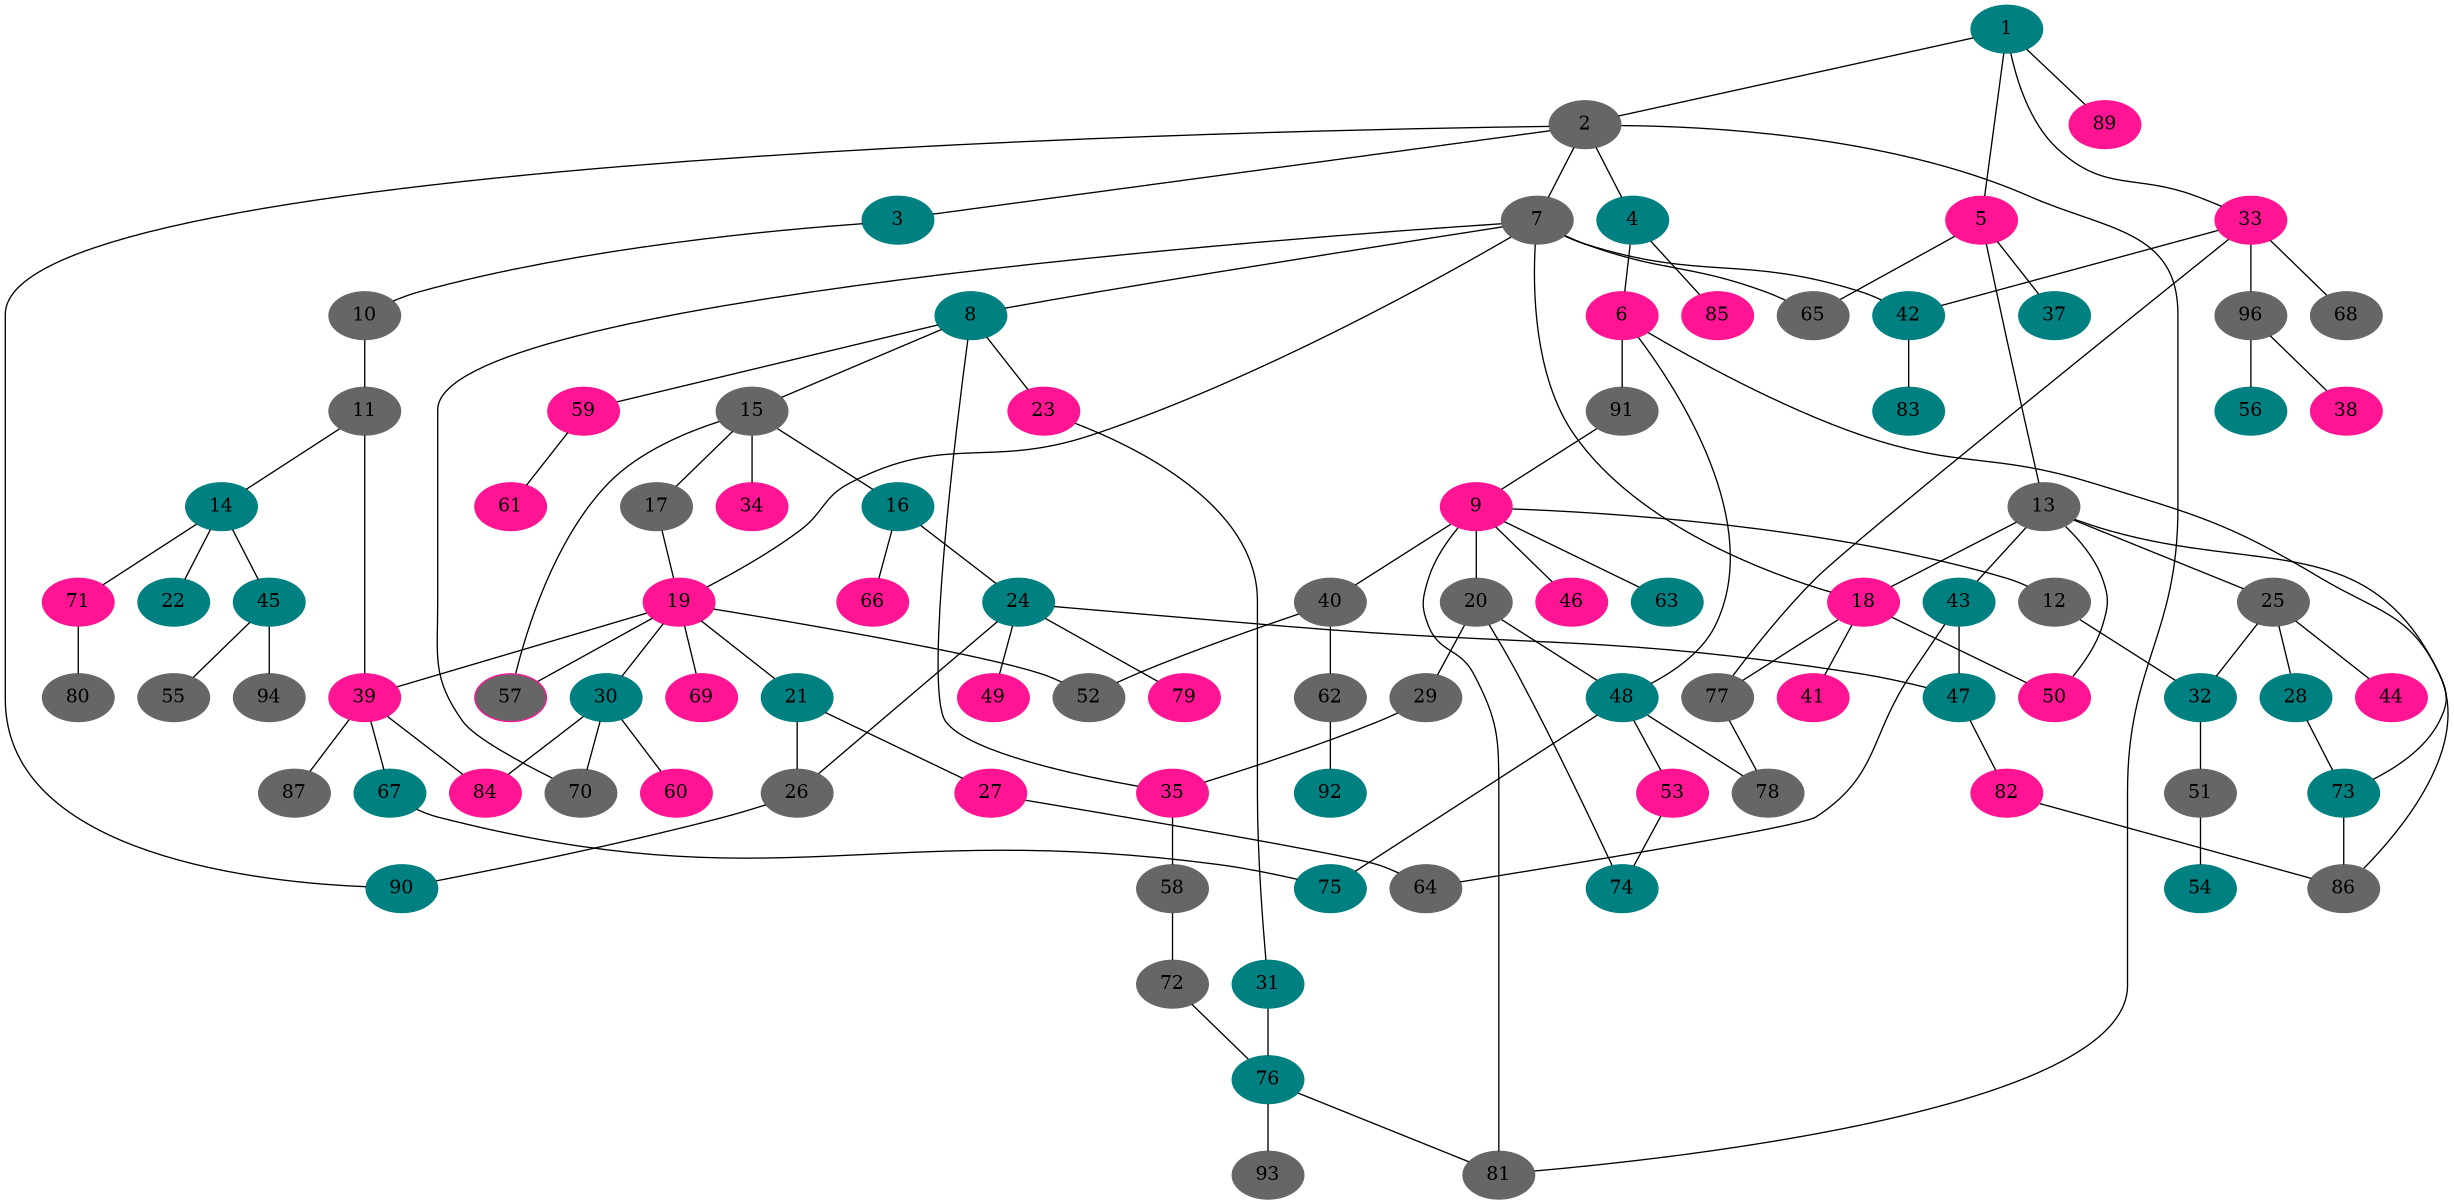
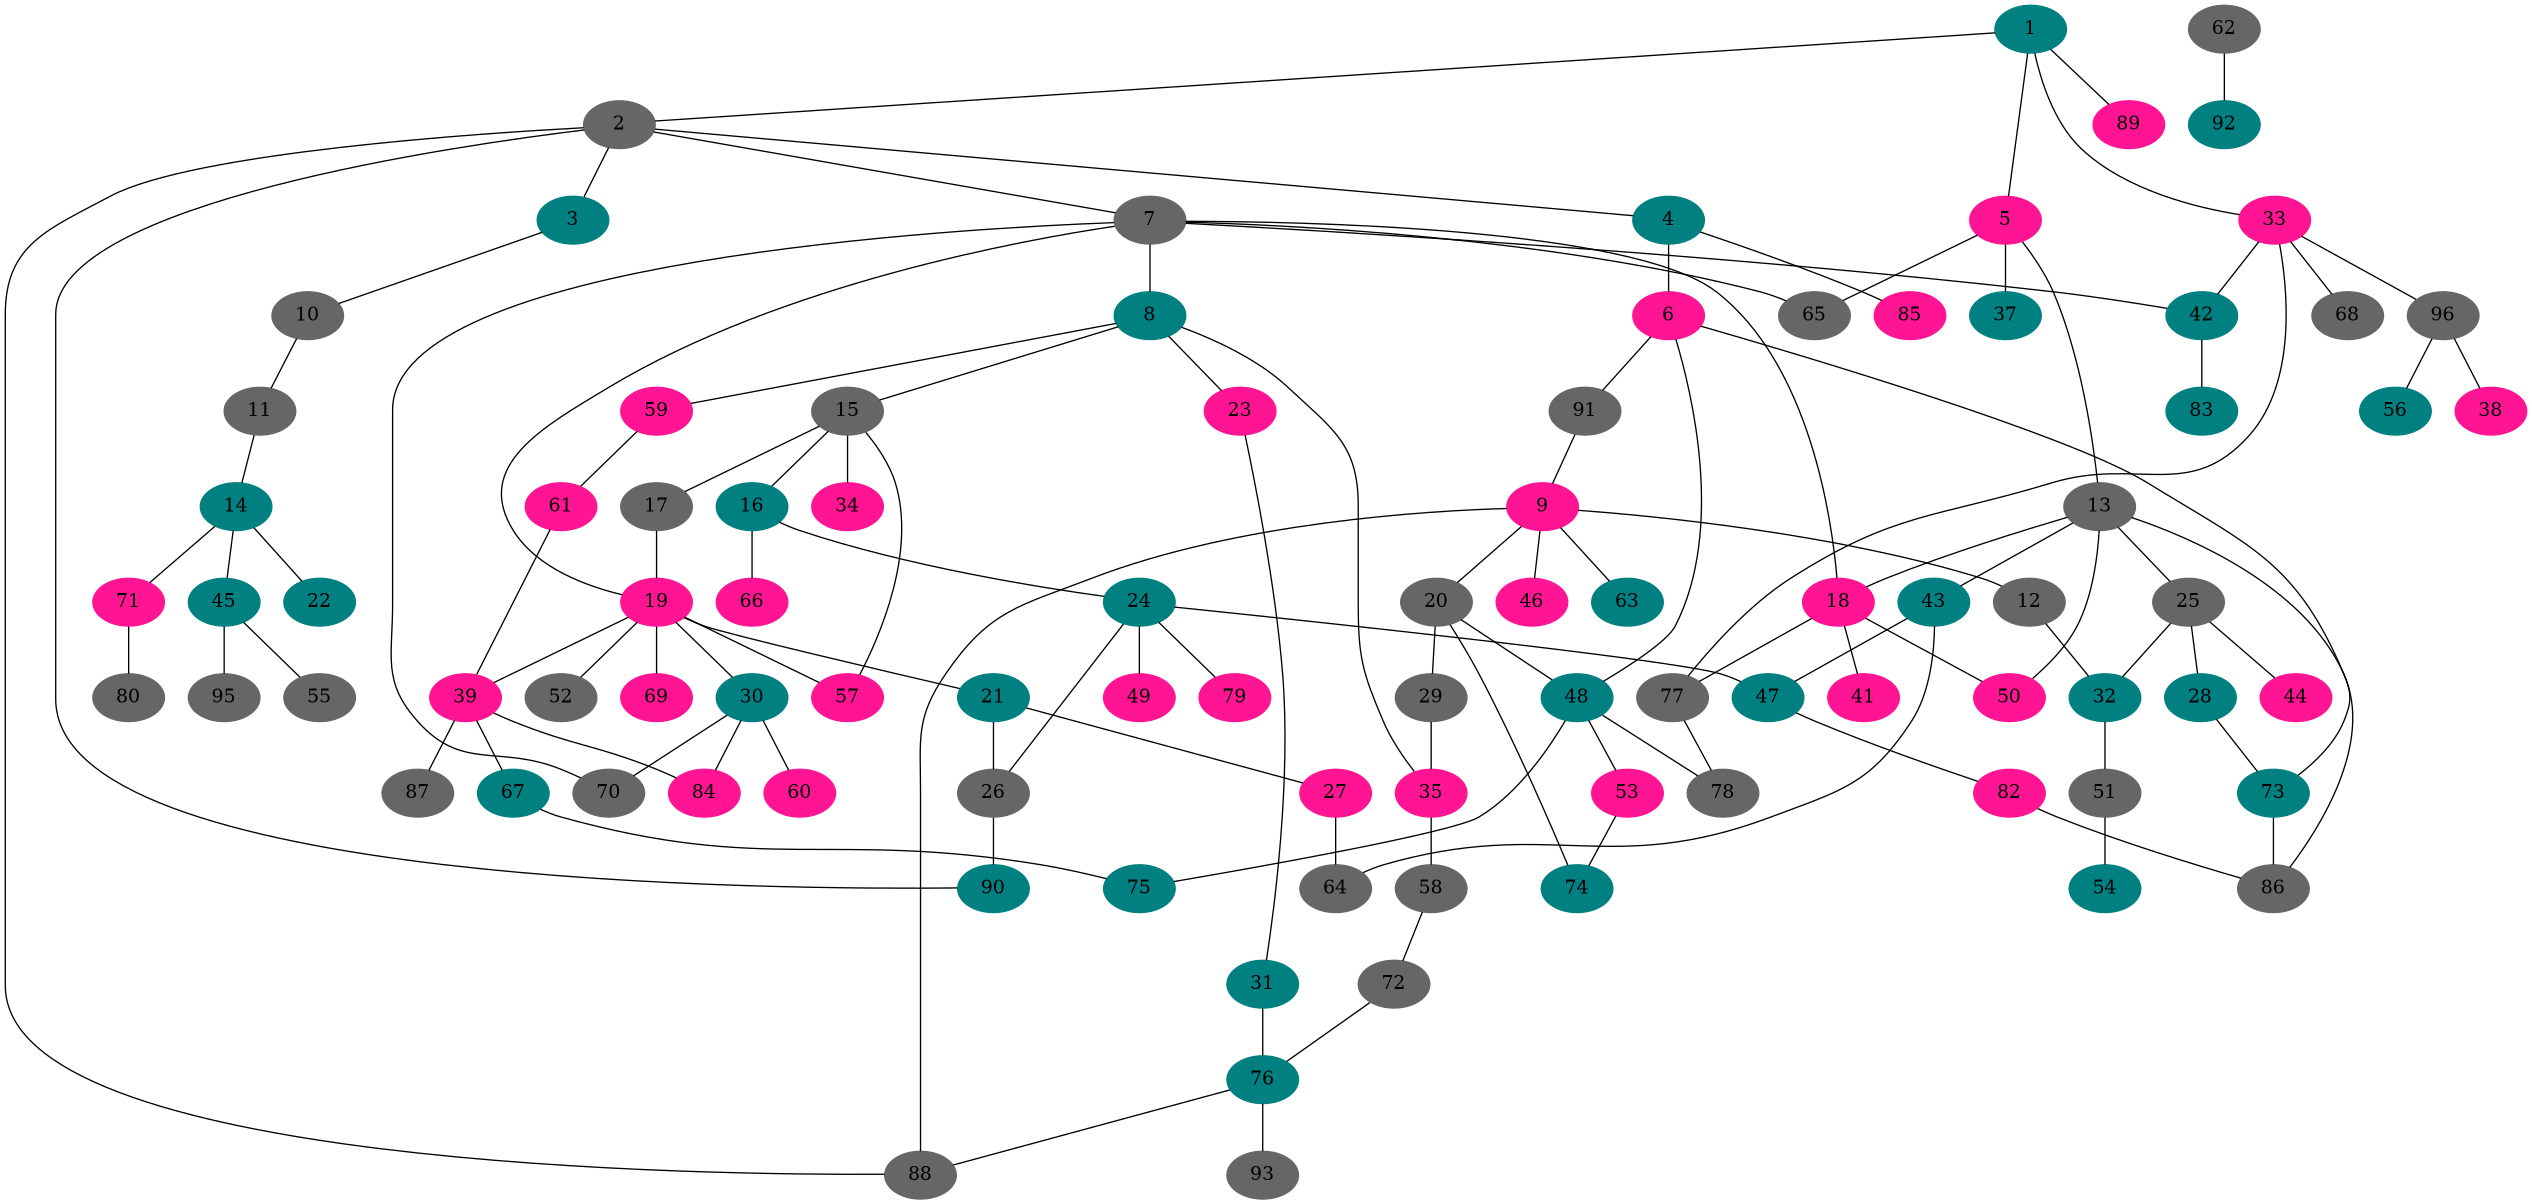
(365, 554) -> (513, 602)
(1330, 602) -> none
(269, 698) -> (224, 698)
(511, 698) -> (848, 698)
(1499, 1175) -> (921, 1175)
